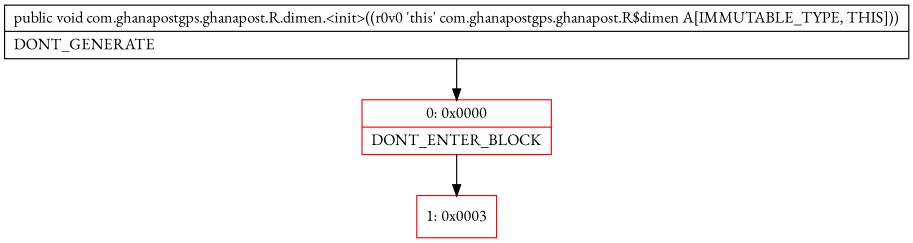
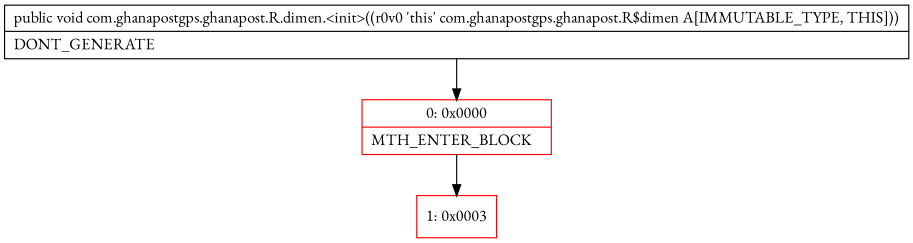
(457, 140) -> (452, 140)
